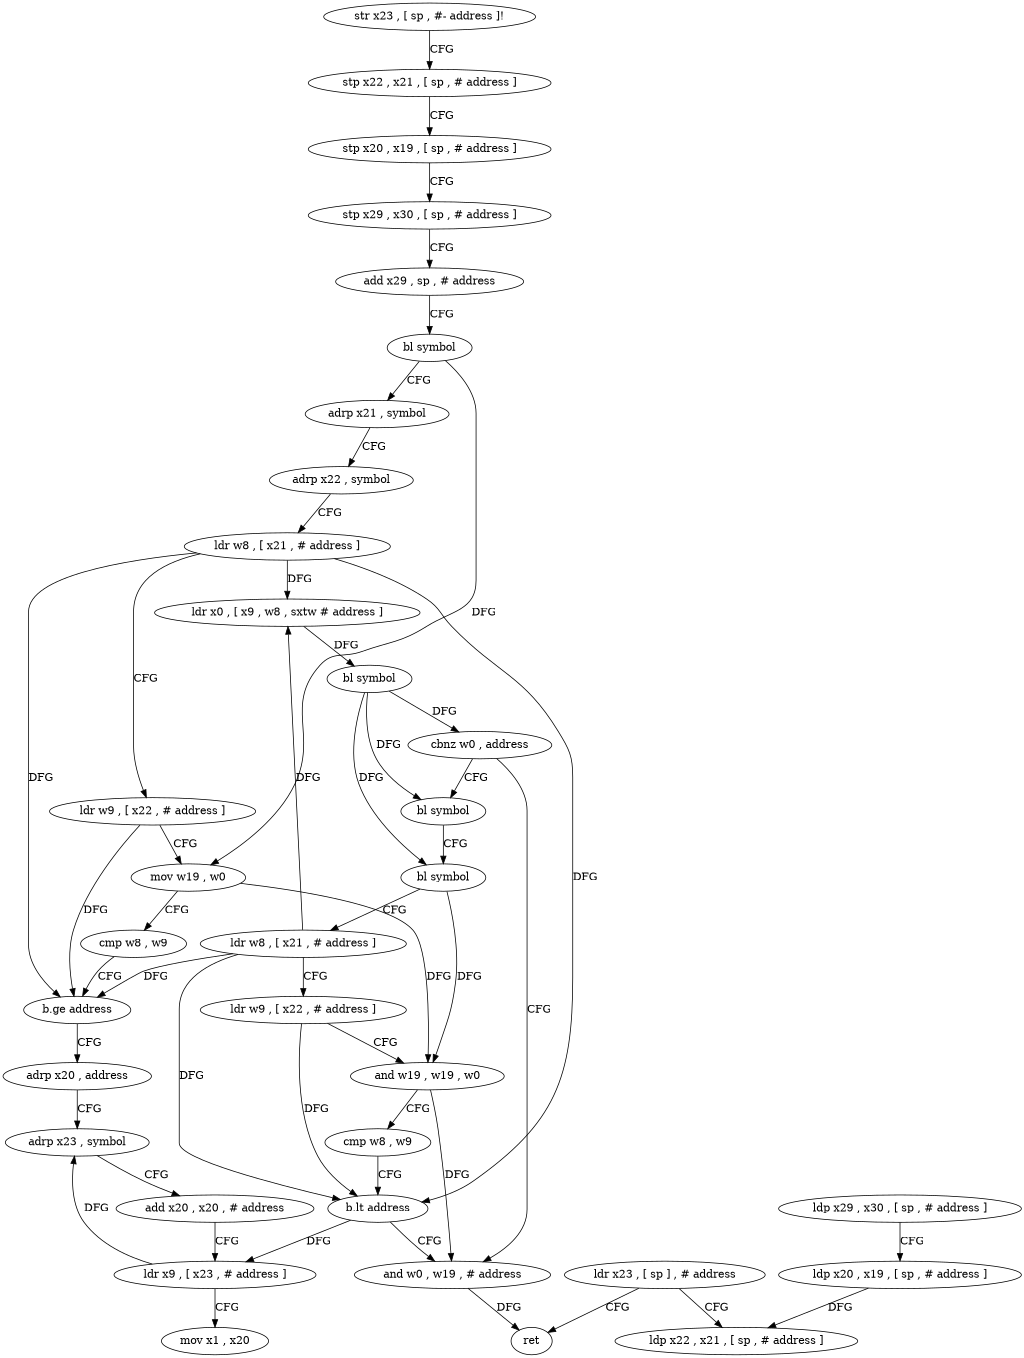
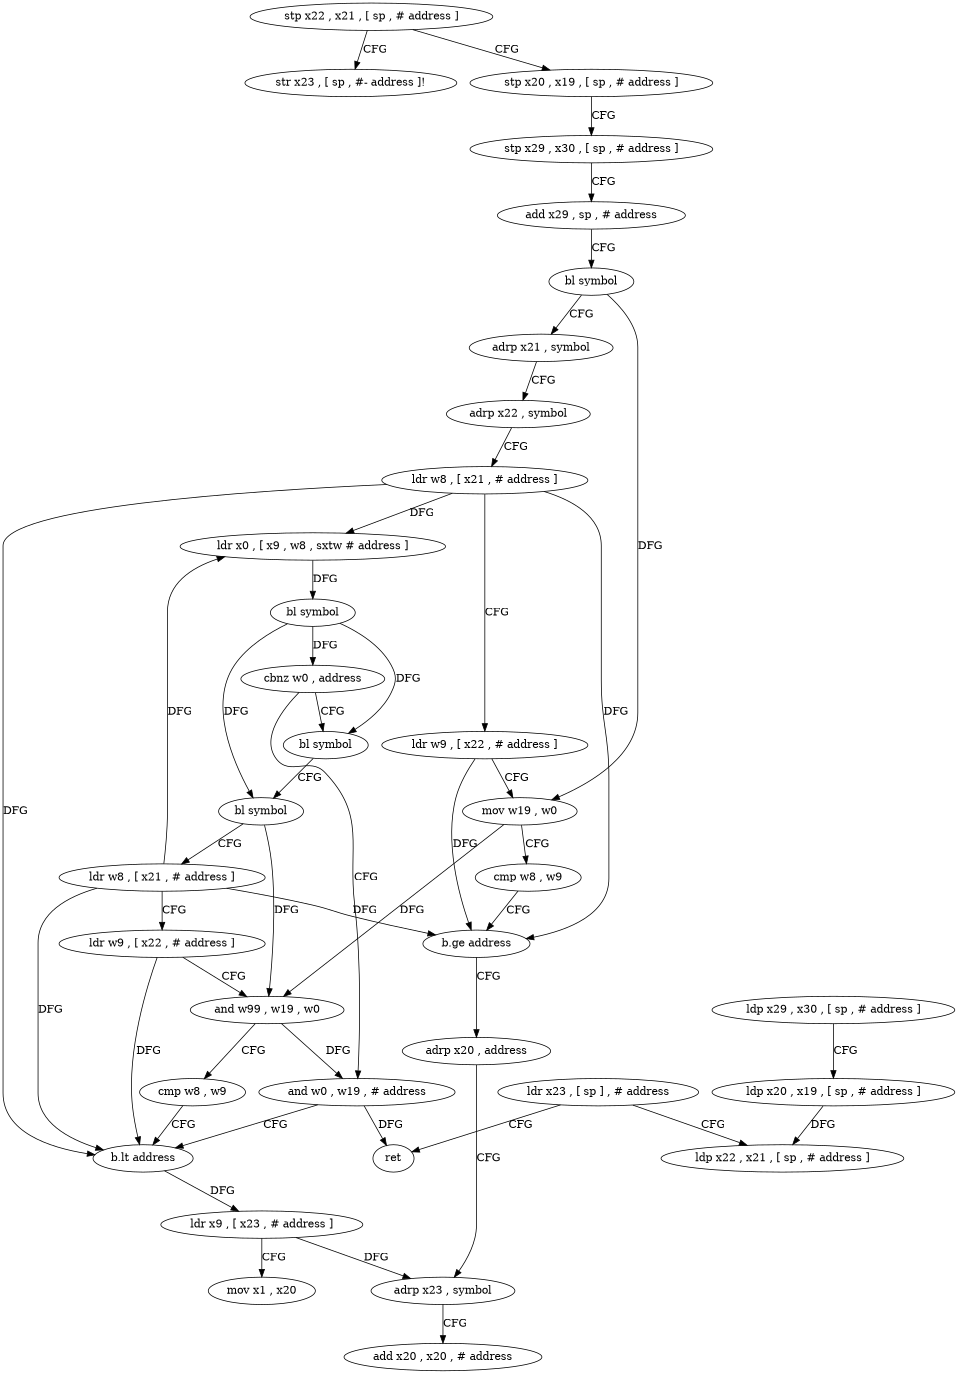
(430, 46) -> (362, 46)
(427, 1076) -> (267, 1010)
(215, 1238) -> none
(409, 1240) -> (250, 1125)
